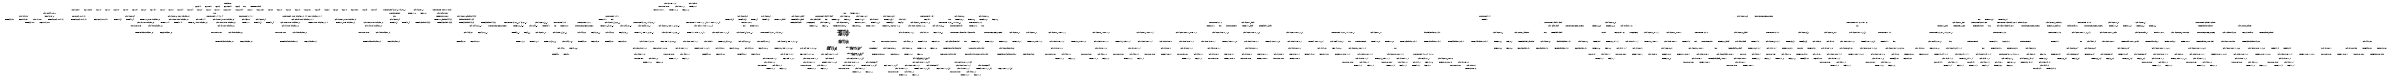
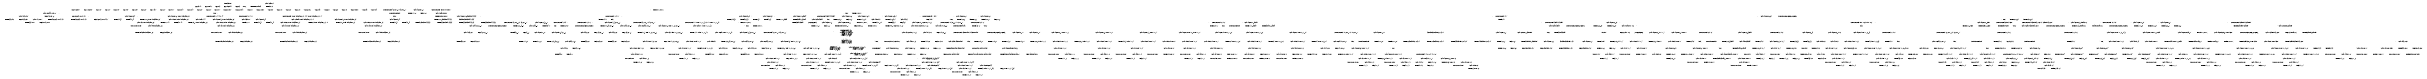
none -> (2116, 42)
